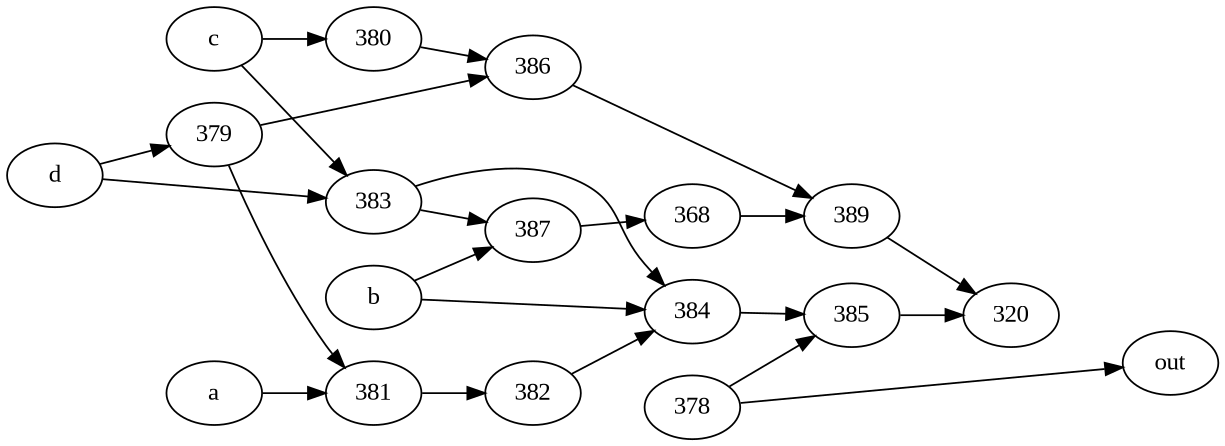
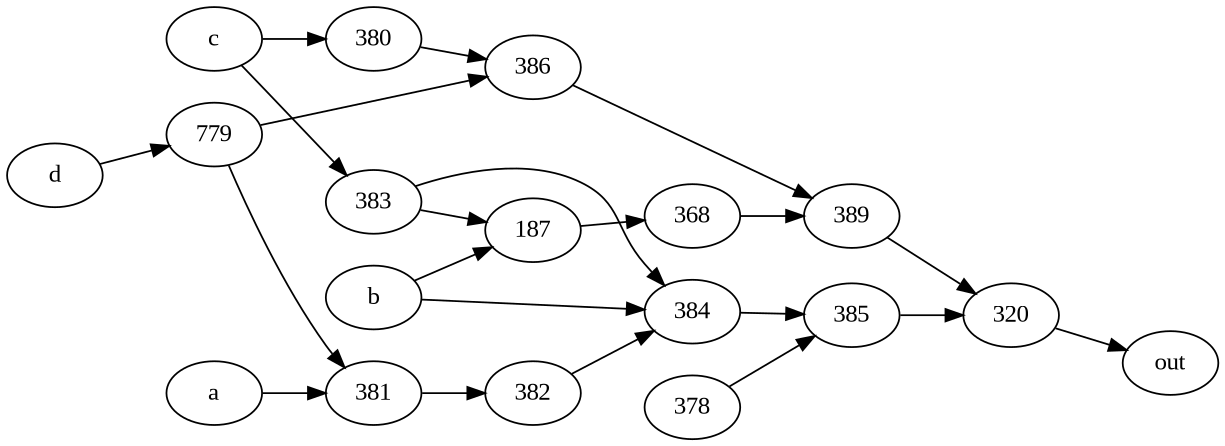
(214, 135) -> (214, 135)
(205, 188) -> none
(533, 230) -> (533, 230)
(923, 386) -> (1082, 337)
